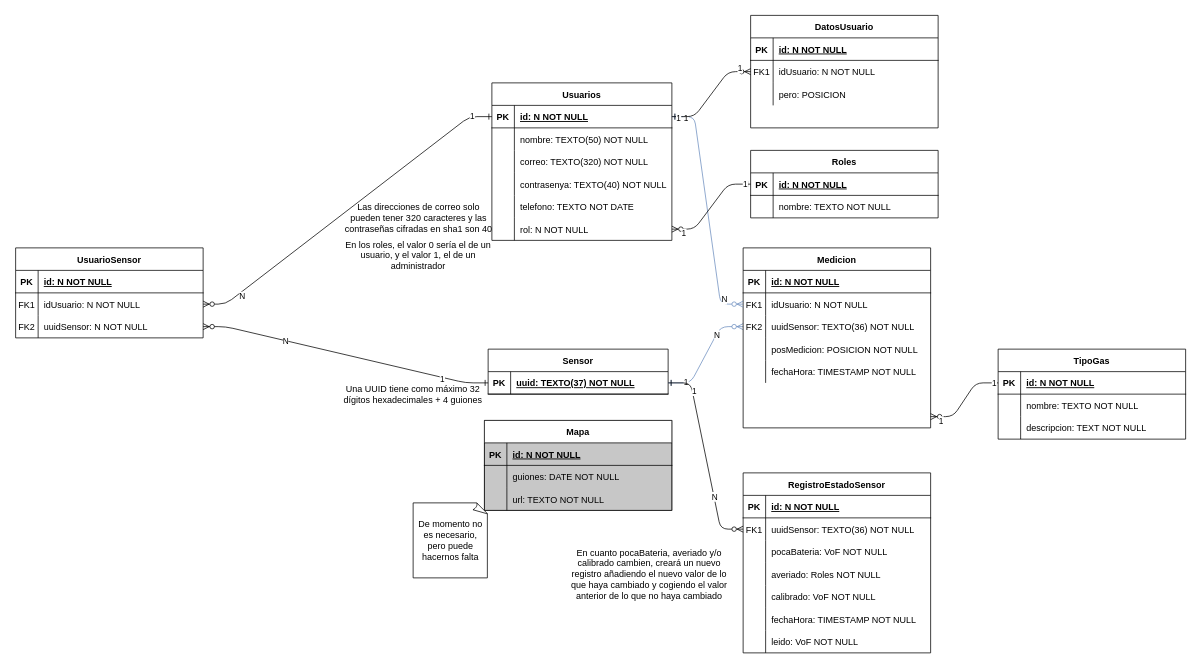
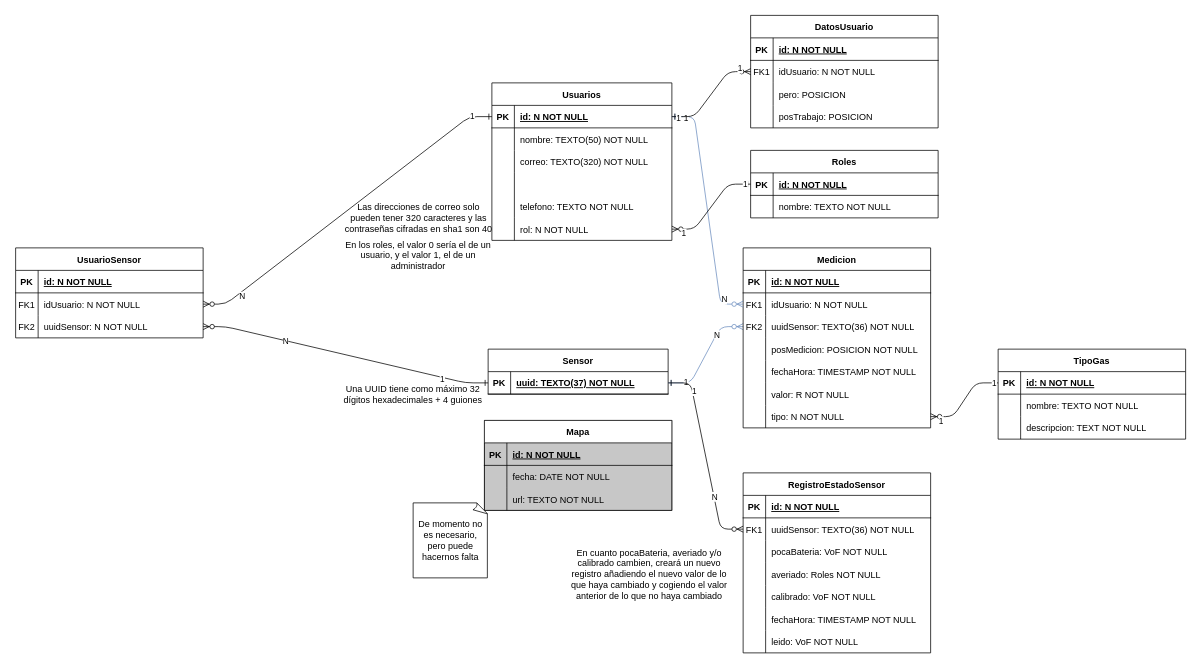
none -> (855, 117)
(593, 184) -> none
(574, 207) -> (574, 207)
none -> (848, 394)
none -> (848, 417)
(562, 477) -> (558, 477)
